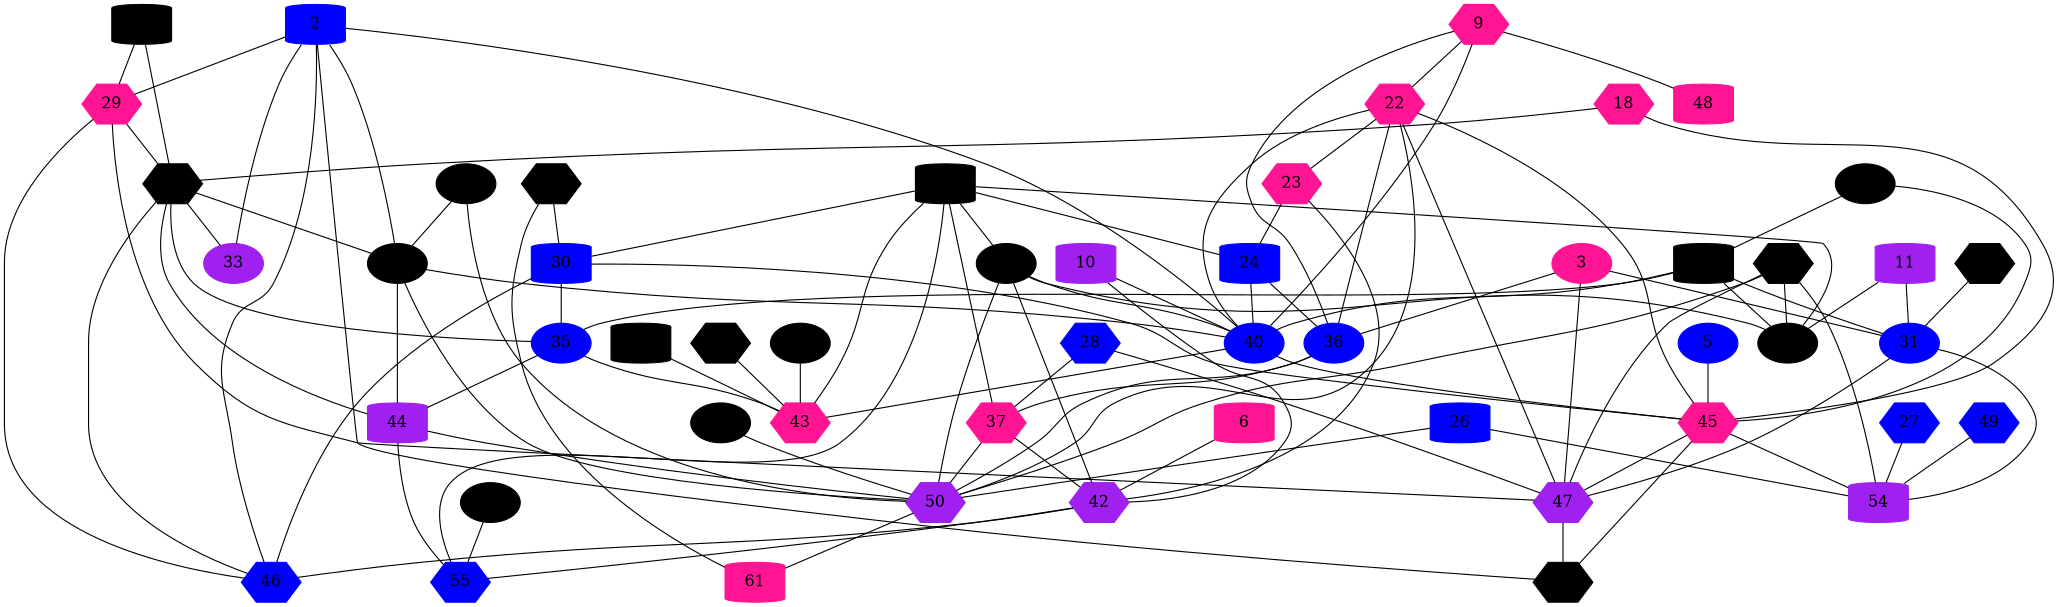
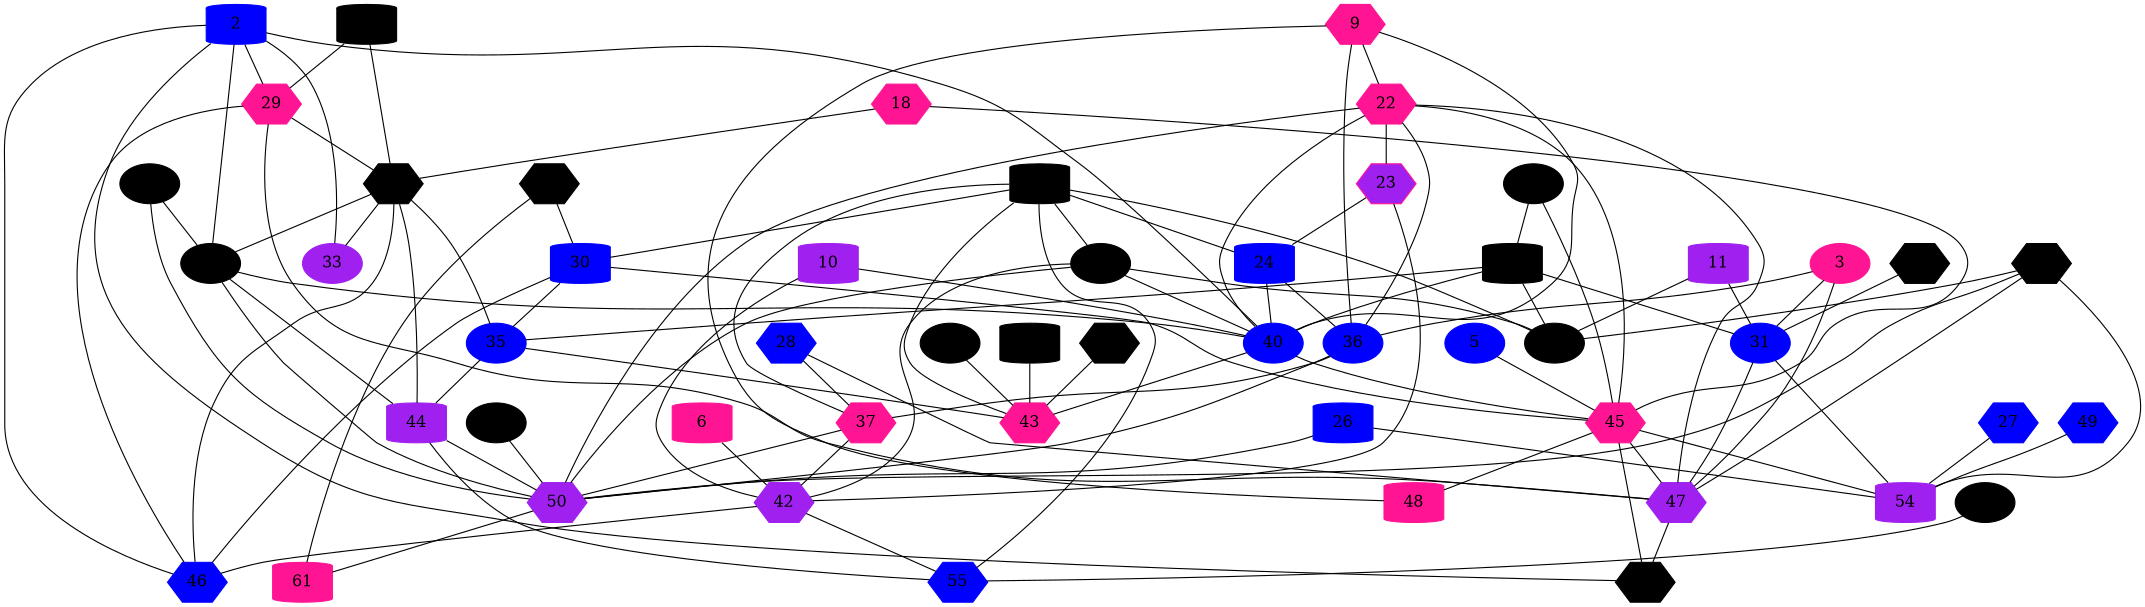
(1292, 184) -> (1386, 184)
none -> (1496, 470)
